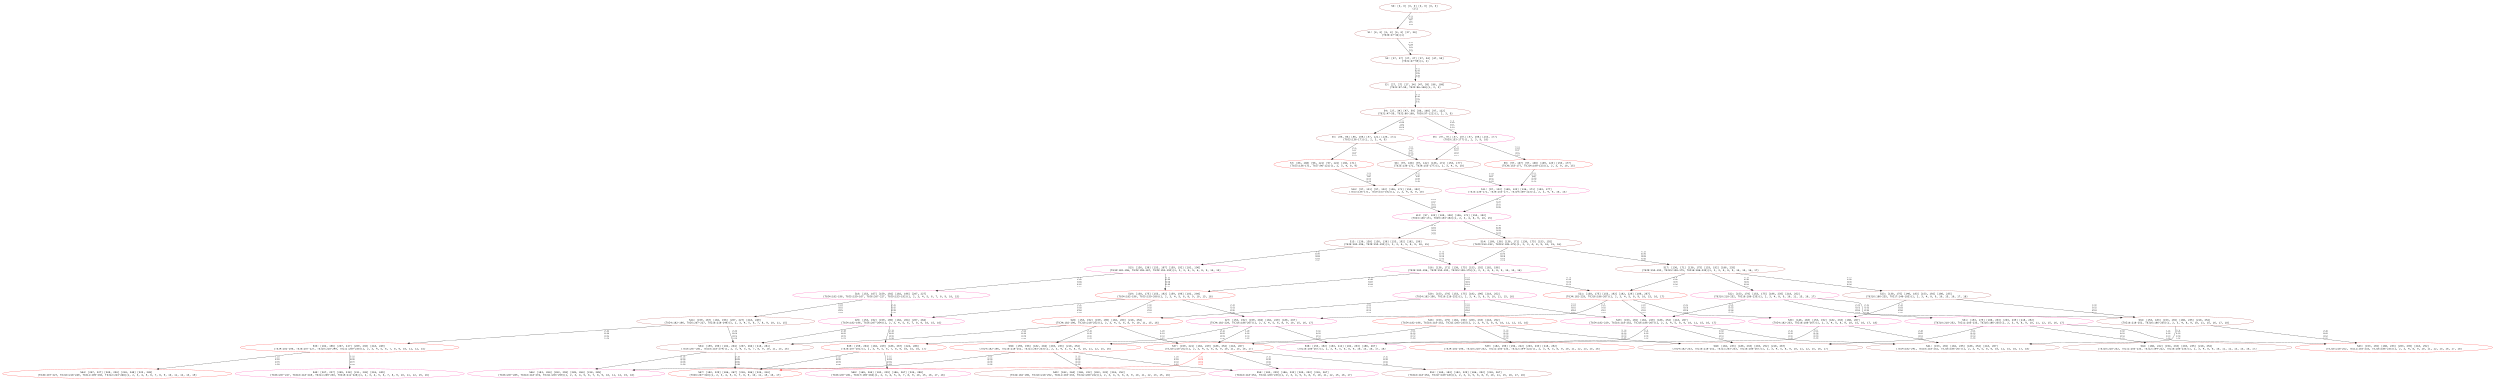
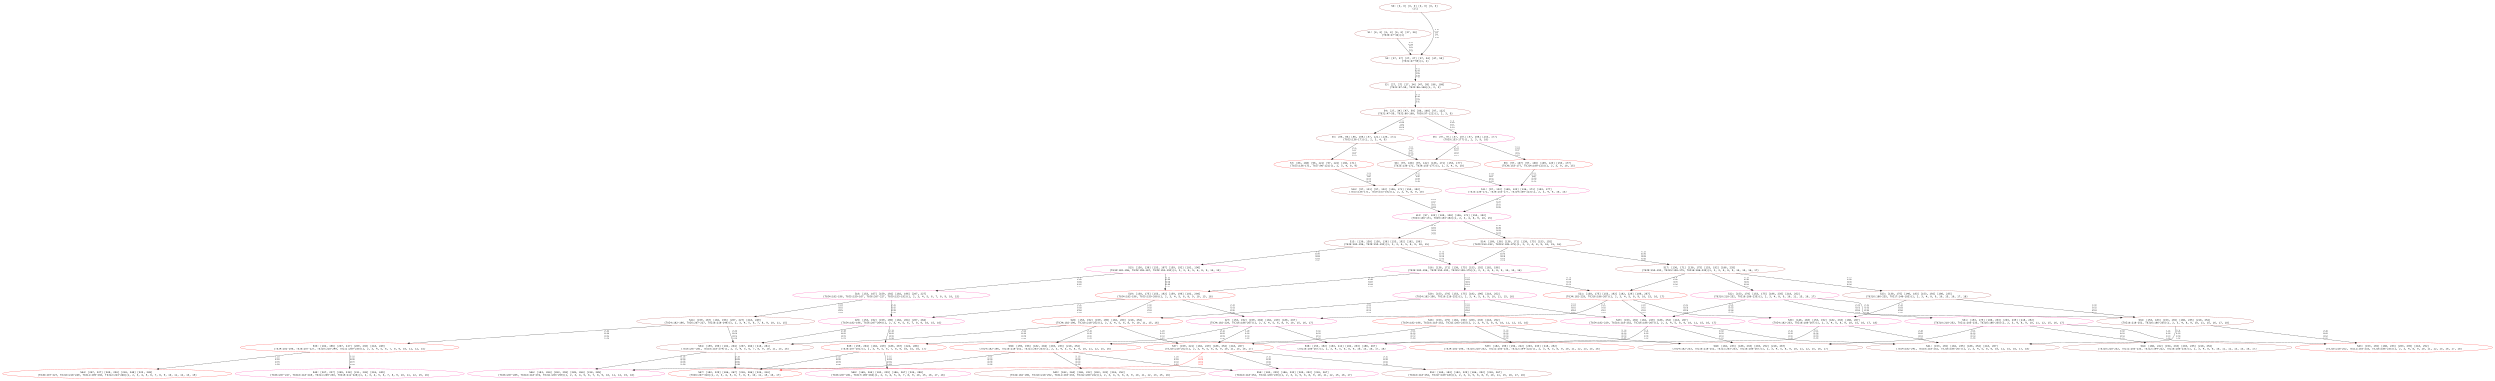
(1405, 20) -> (1434, 33)
